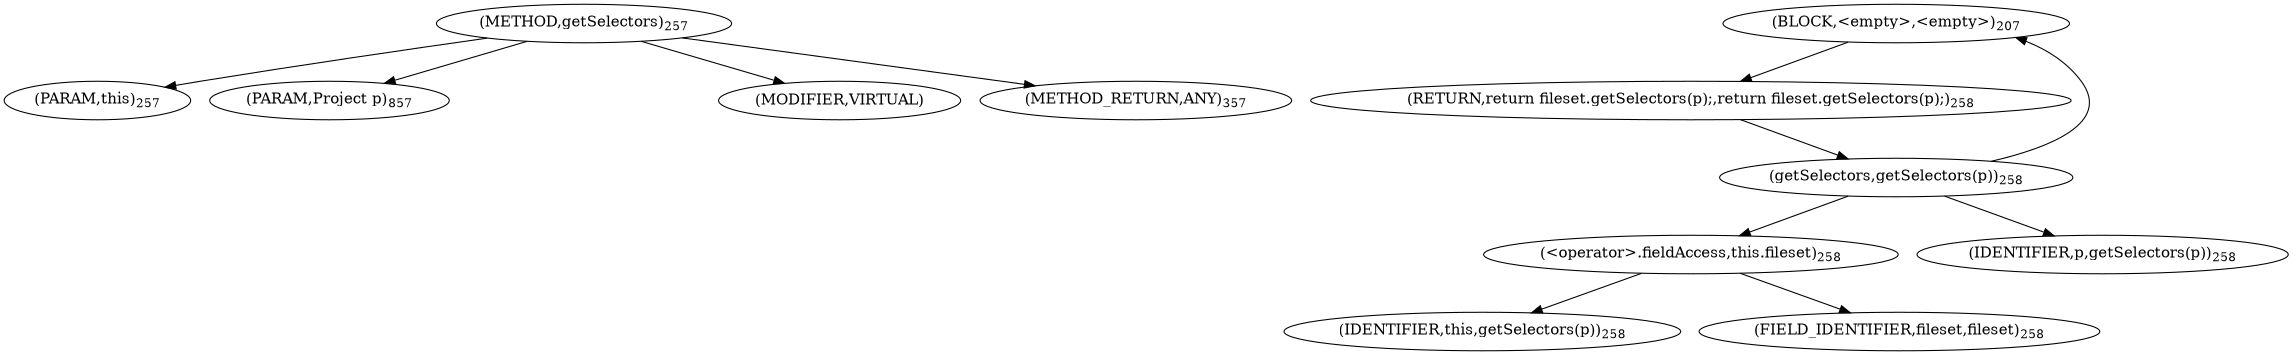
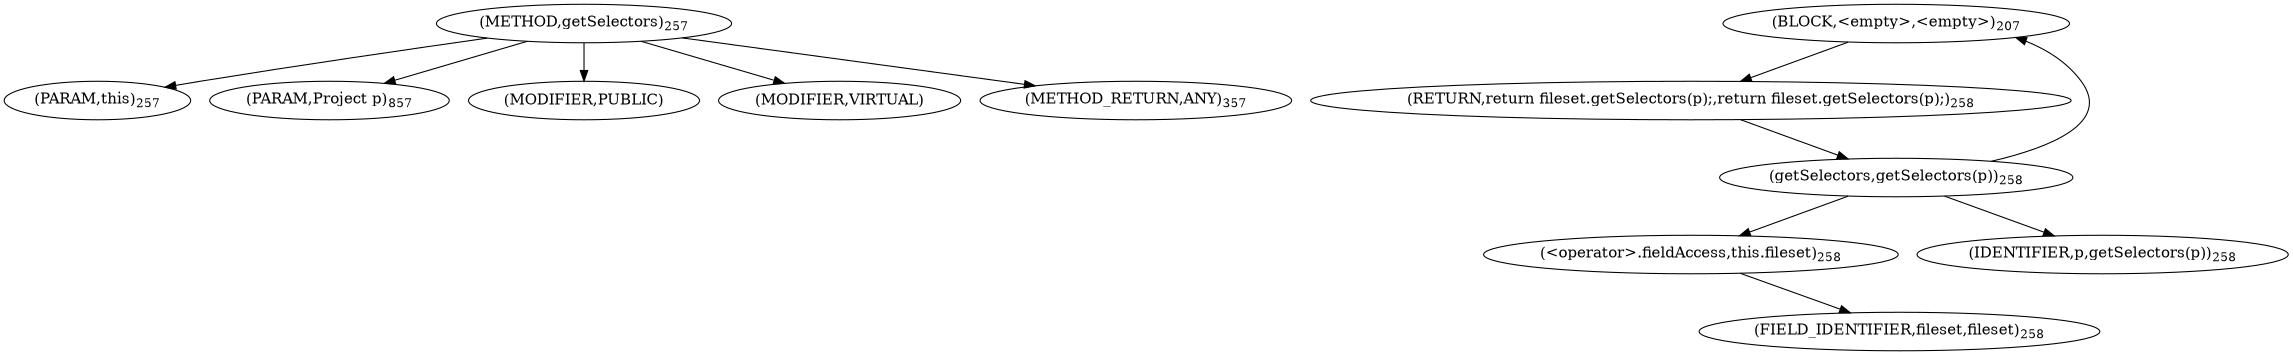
none -> (584, 101)
(1482, 332) -> none
